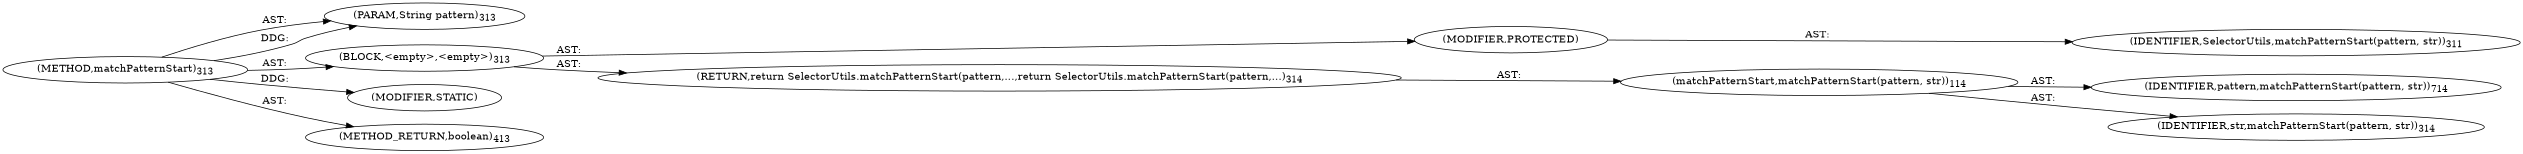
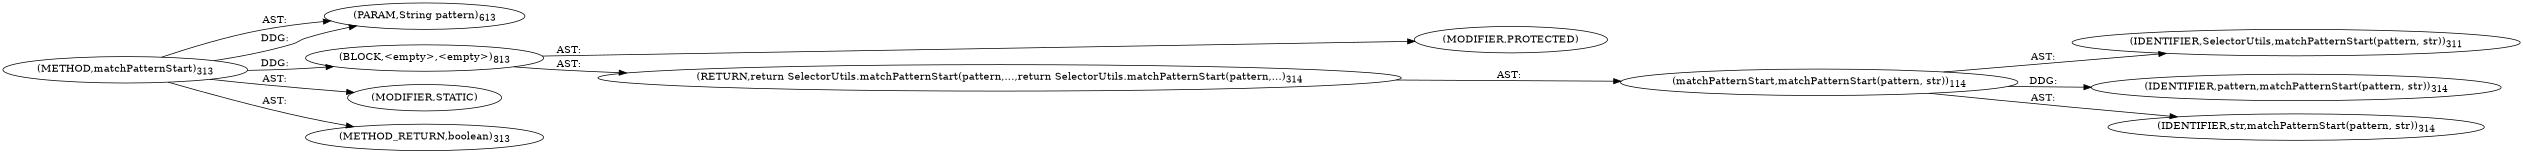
(487, 15) -> (487, 15)
(1836, 41) -> (2051, 63)
(502, 57) -> (502, 57)
(277, 64) -> (277, 64)
(277, 79) -> (277, 79)
(2045, 81) -> (2045, 81)
(2439, 86) -> (2439, 86)
(502, 136) -> (502, 136)
